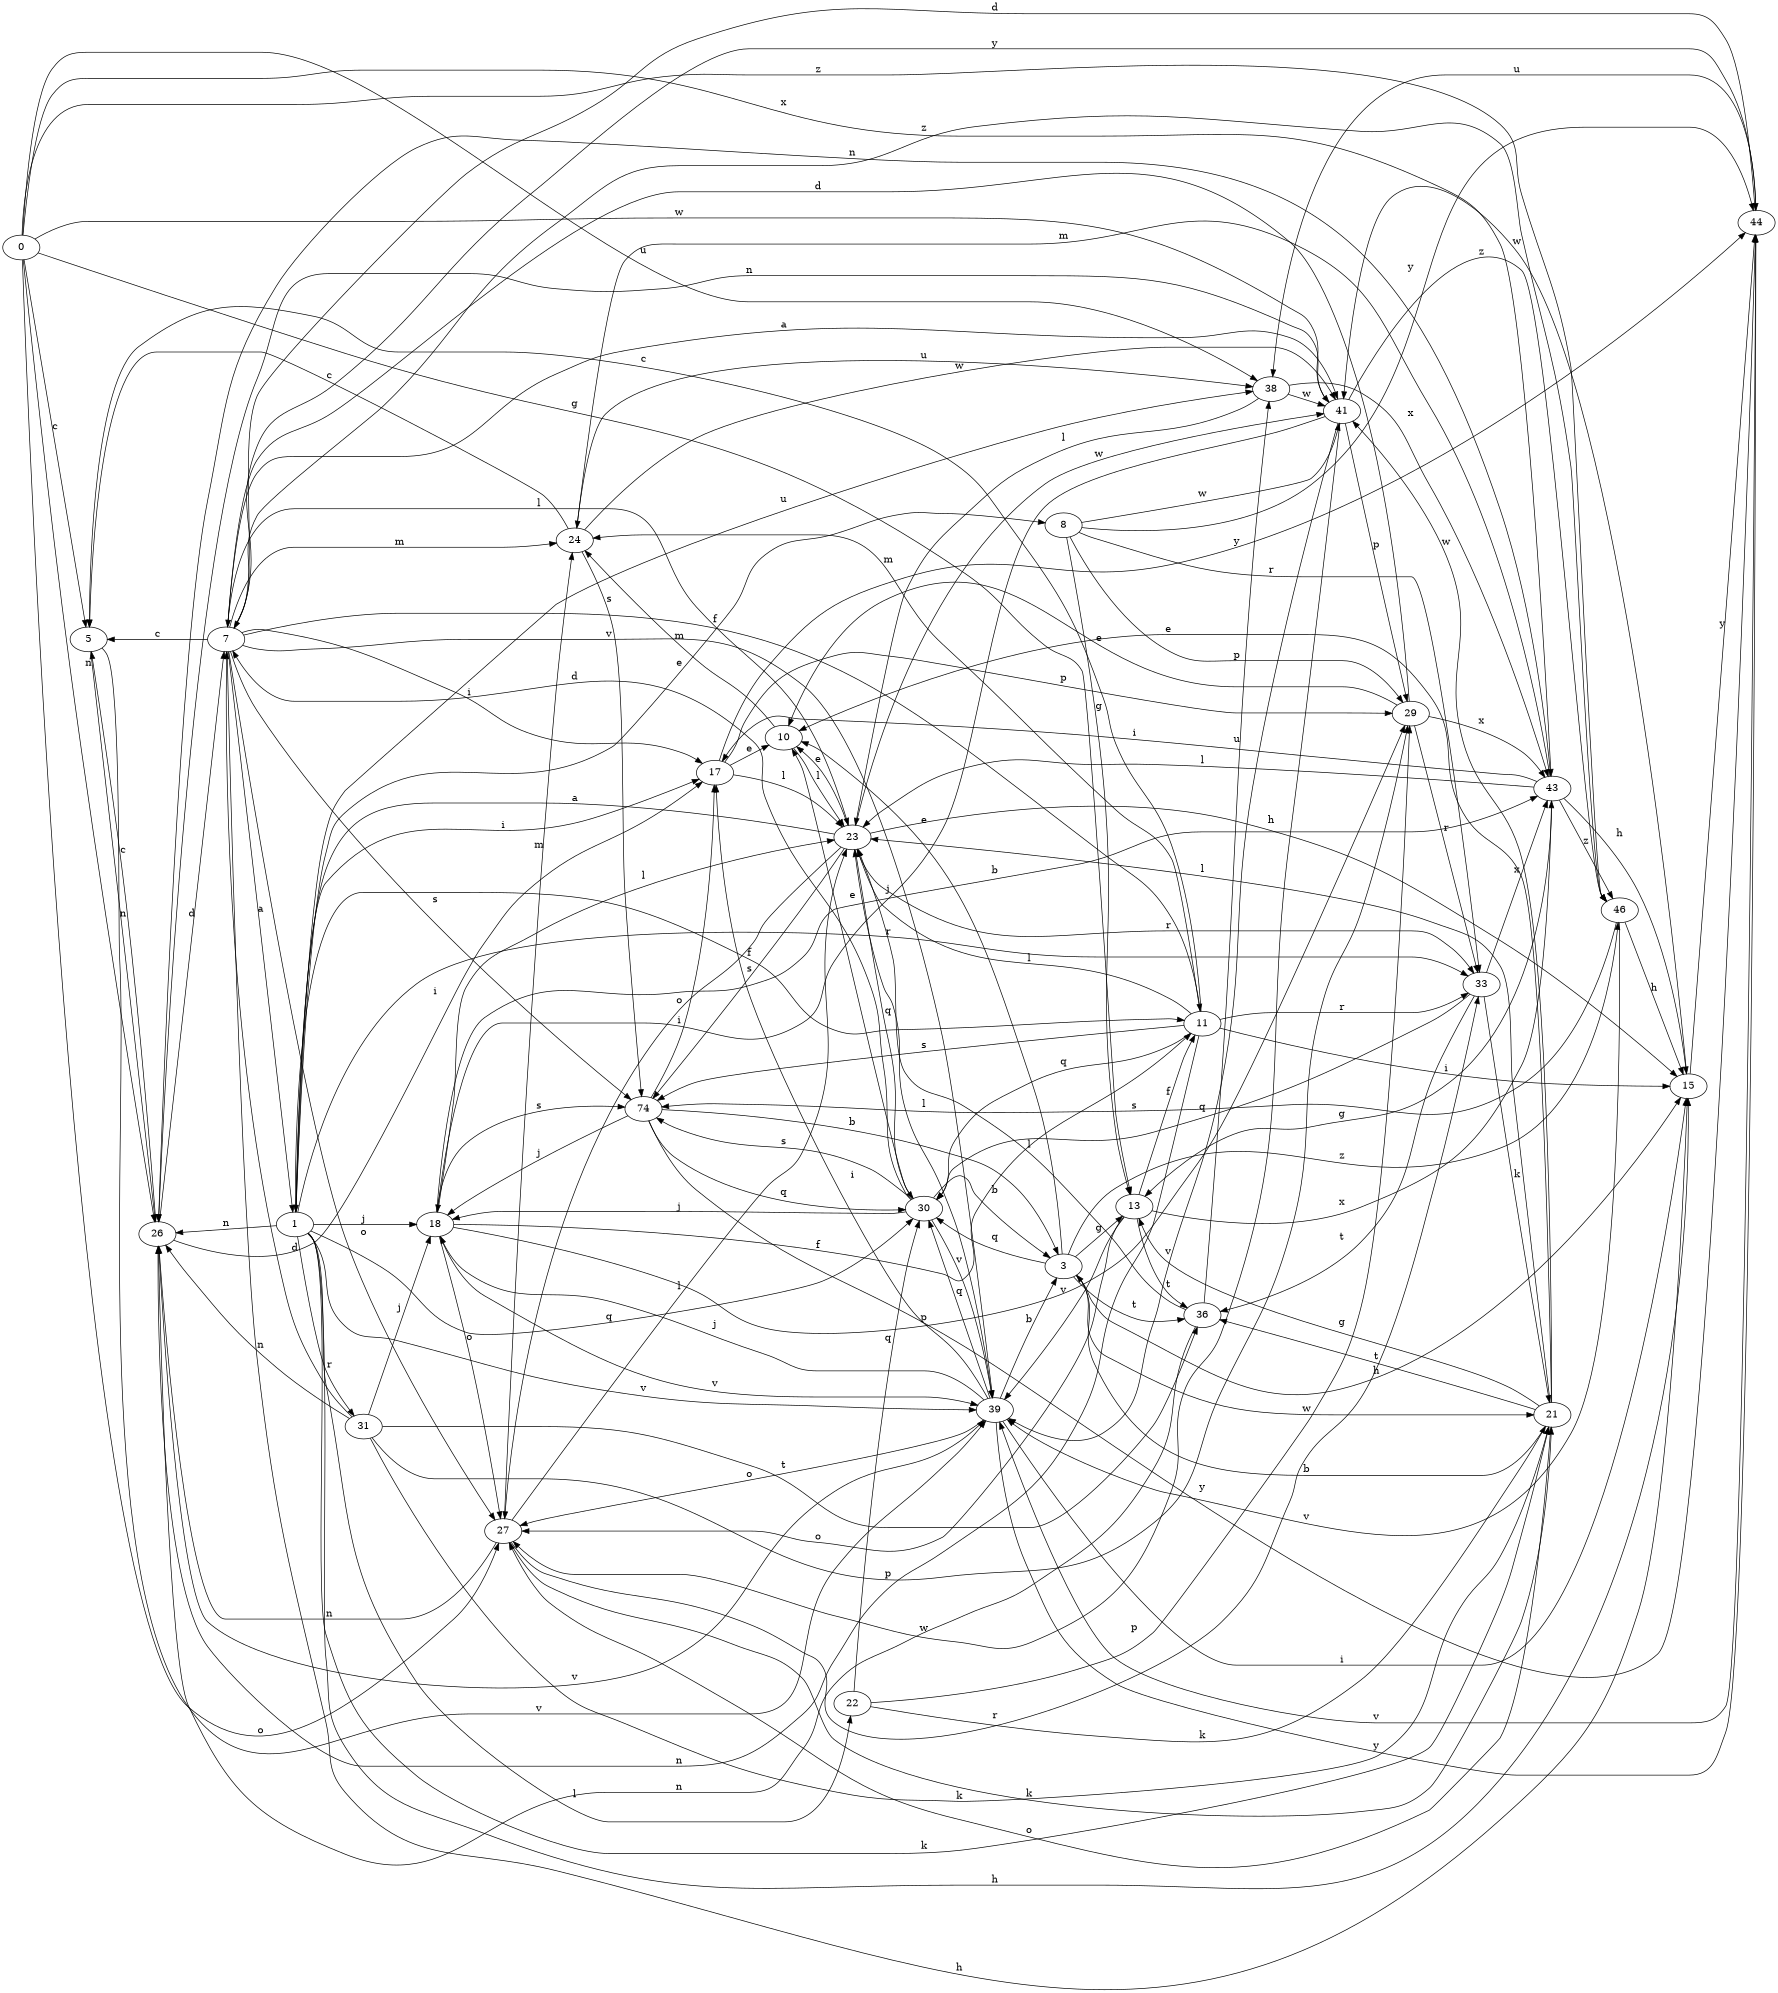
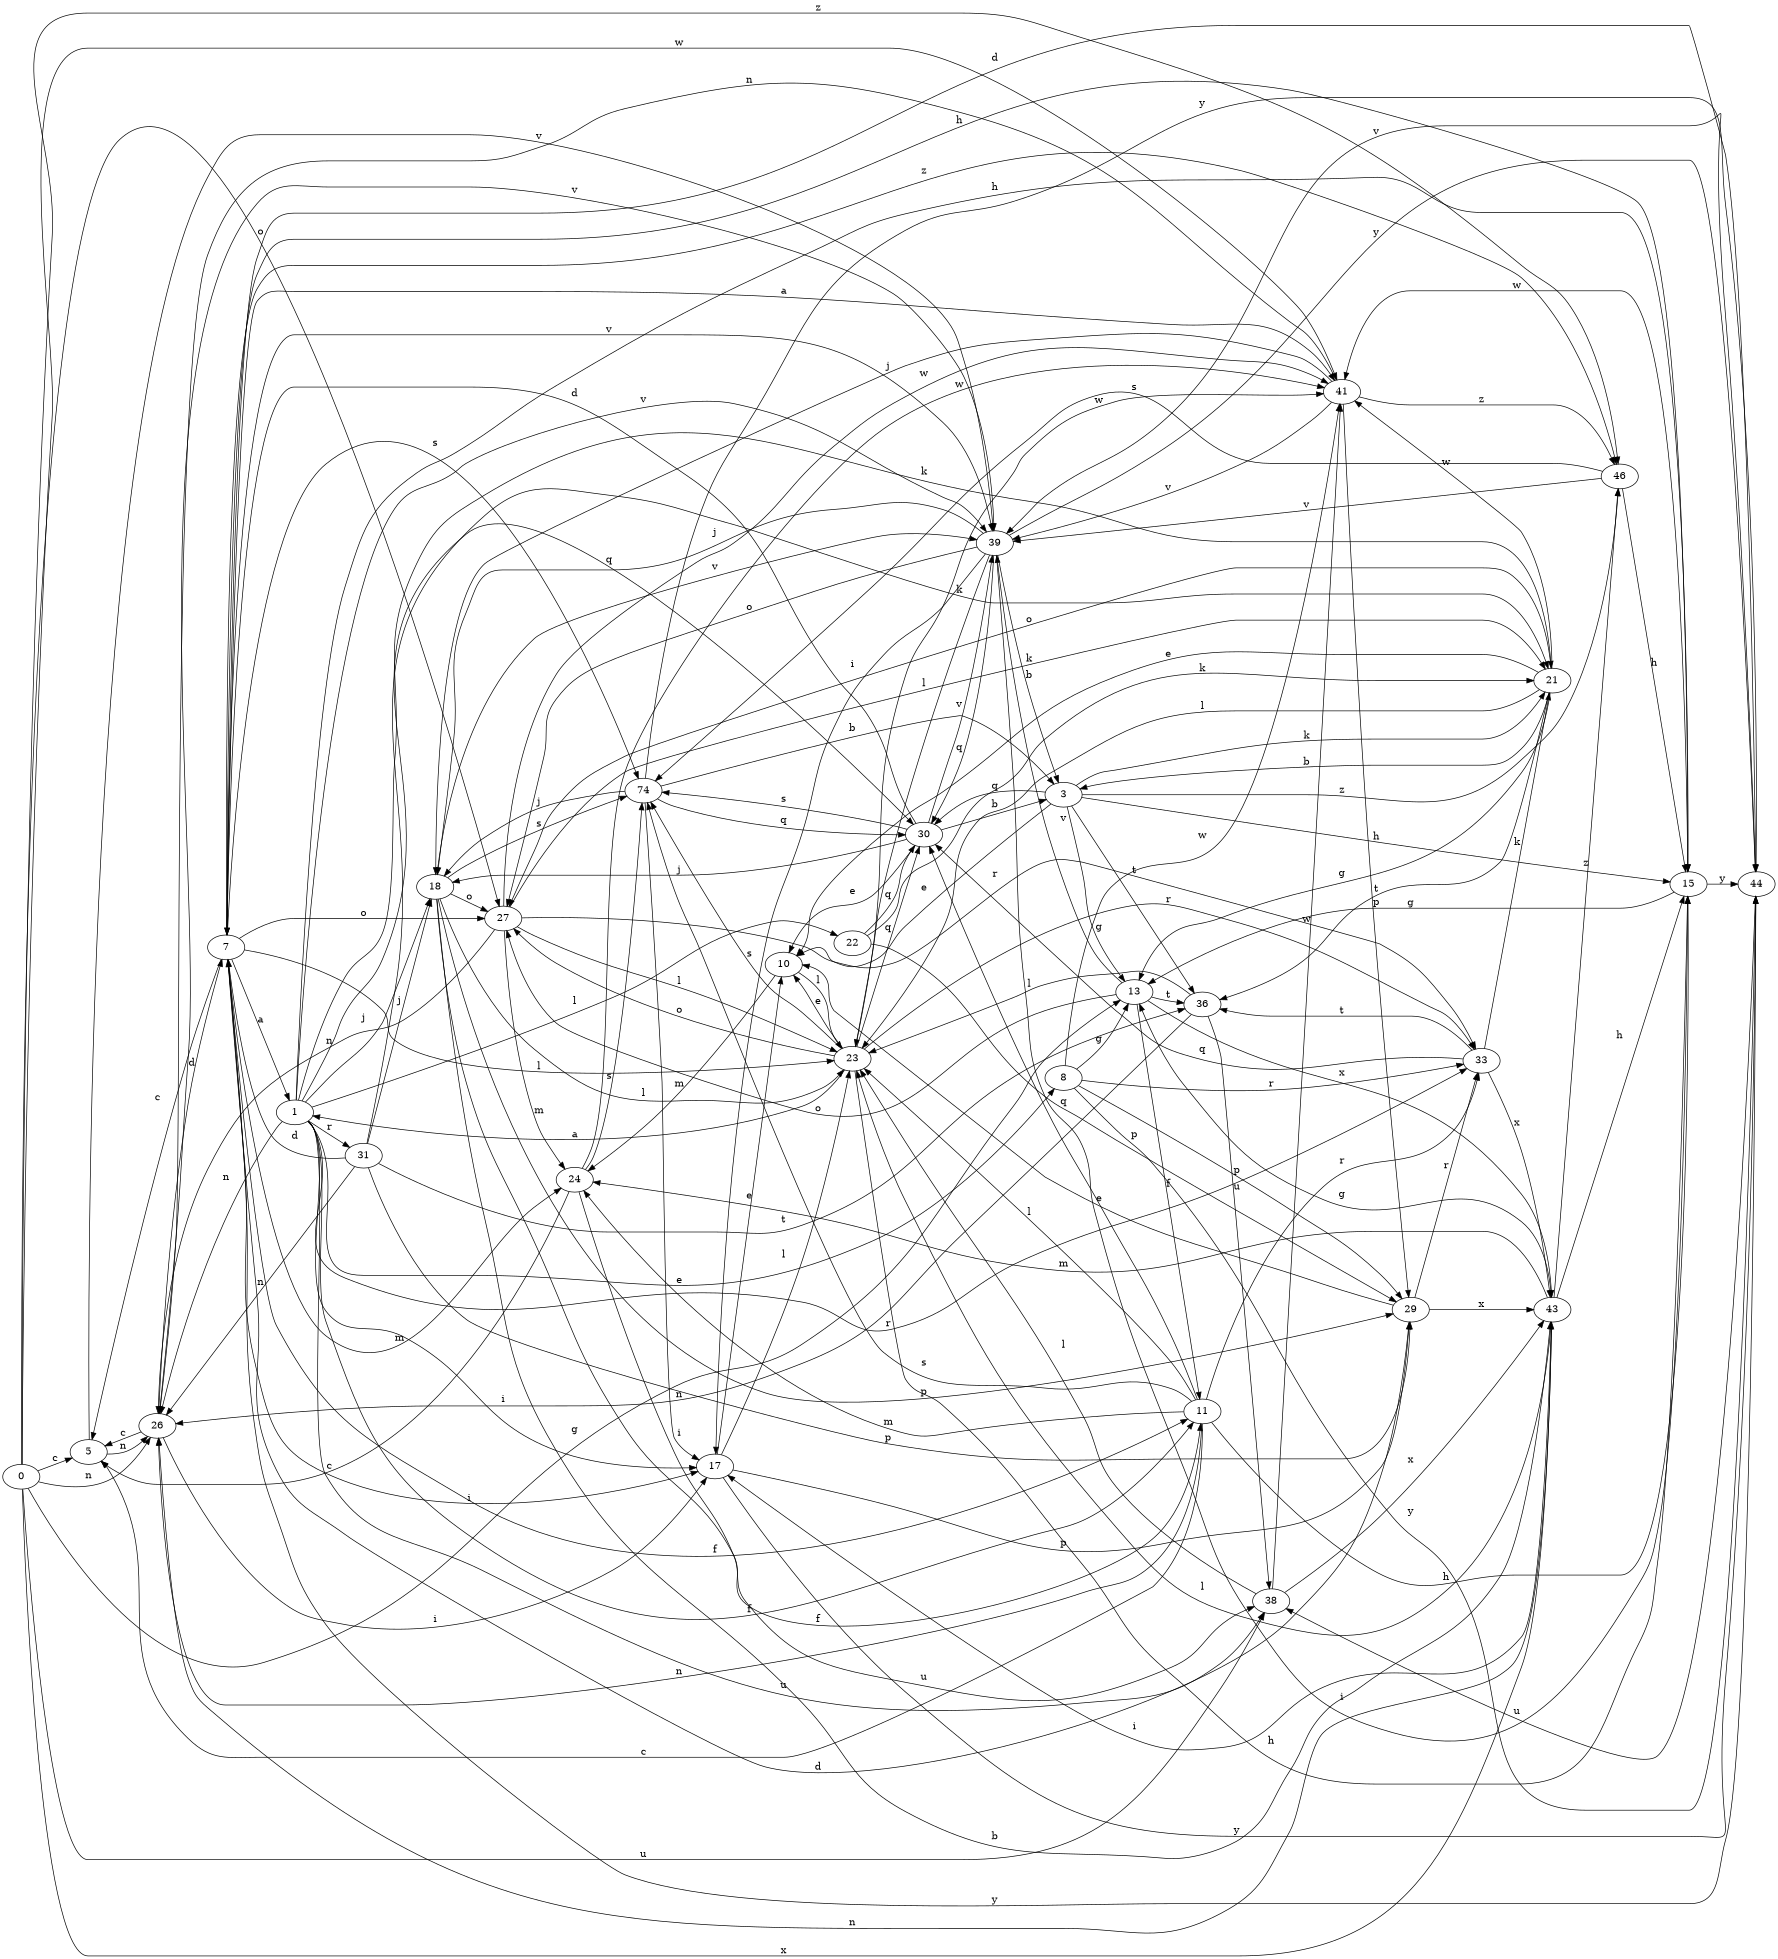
none -> (1409, 908)
(1446, 1069) -> (1446, 1577)
(1222, 1332) -> (803, 476)
(1307, 1409) -> (1307, 736)
